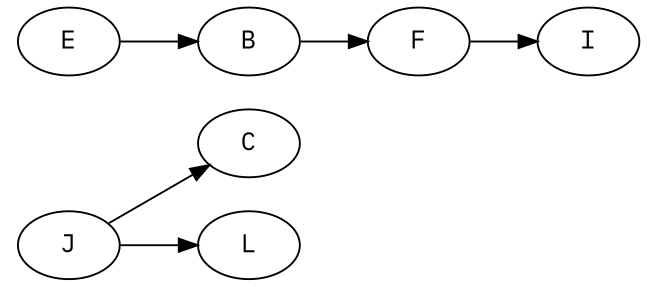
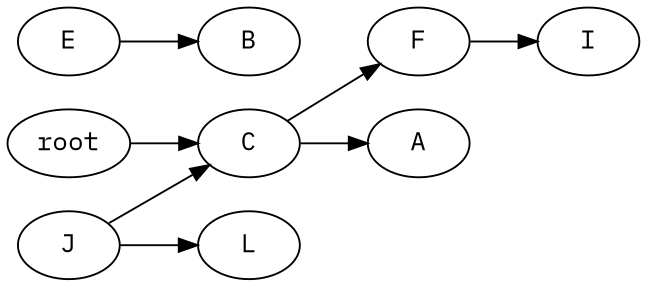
(325, 41) -> (326, 97)
none -> (69, 143)
none -> (419, 143)
